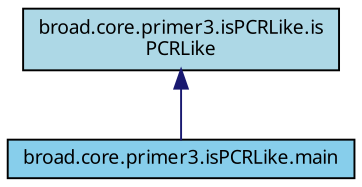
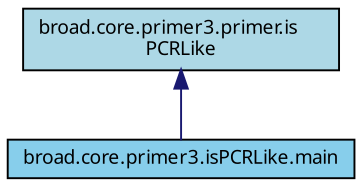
(181, 39) -> (181, 39)
